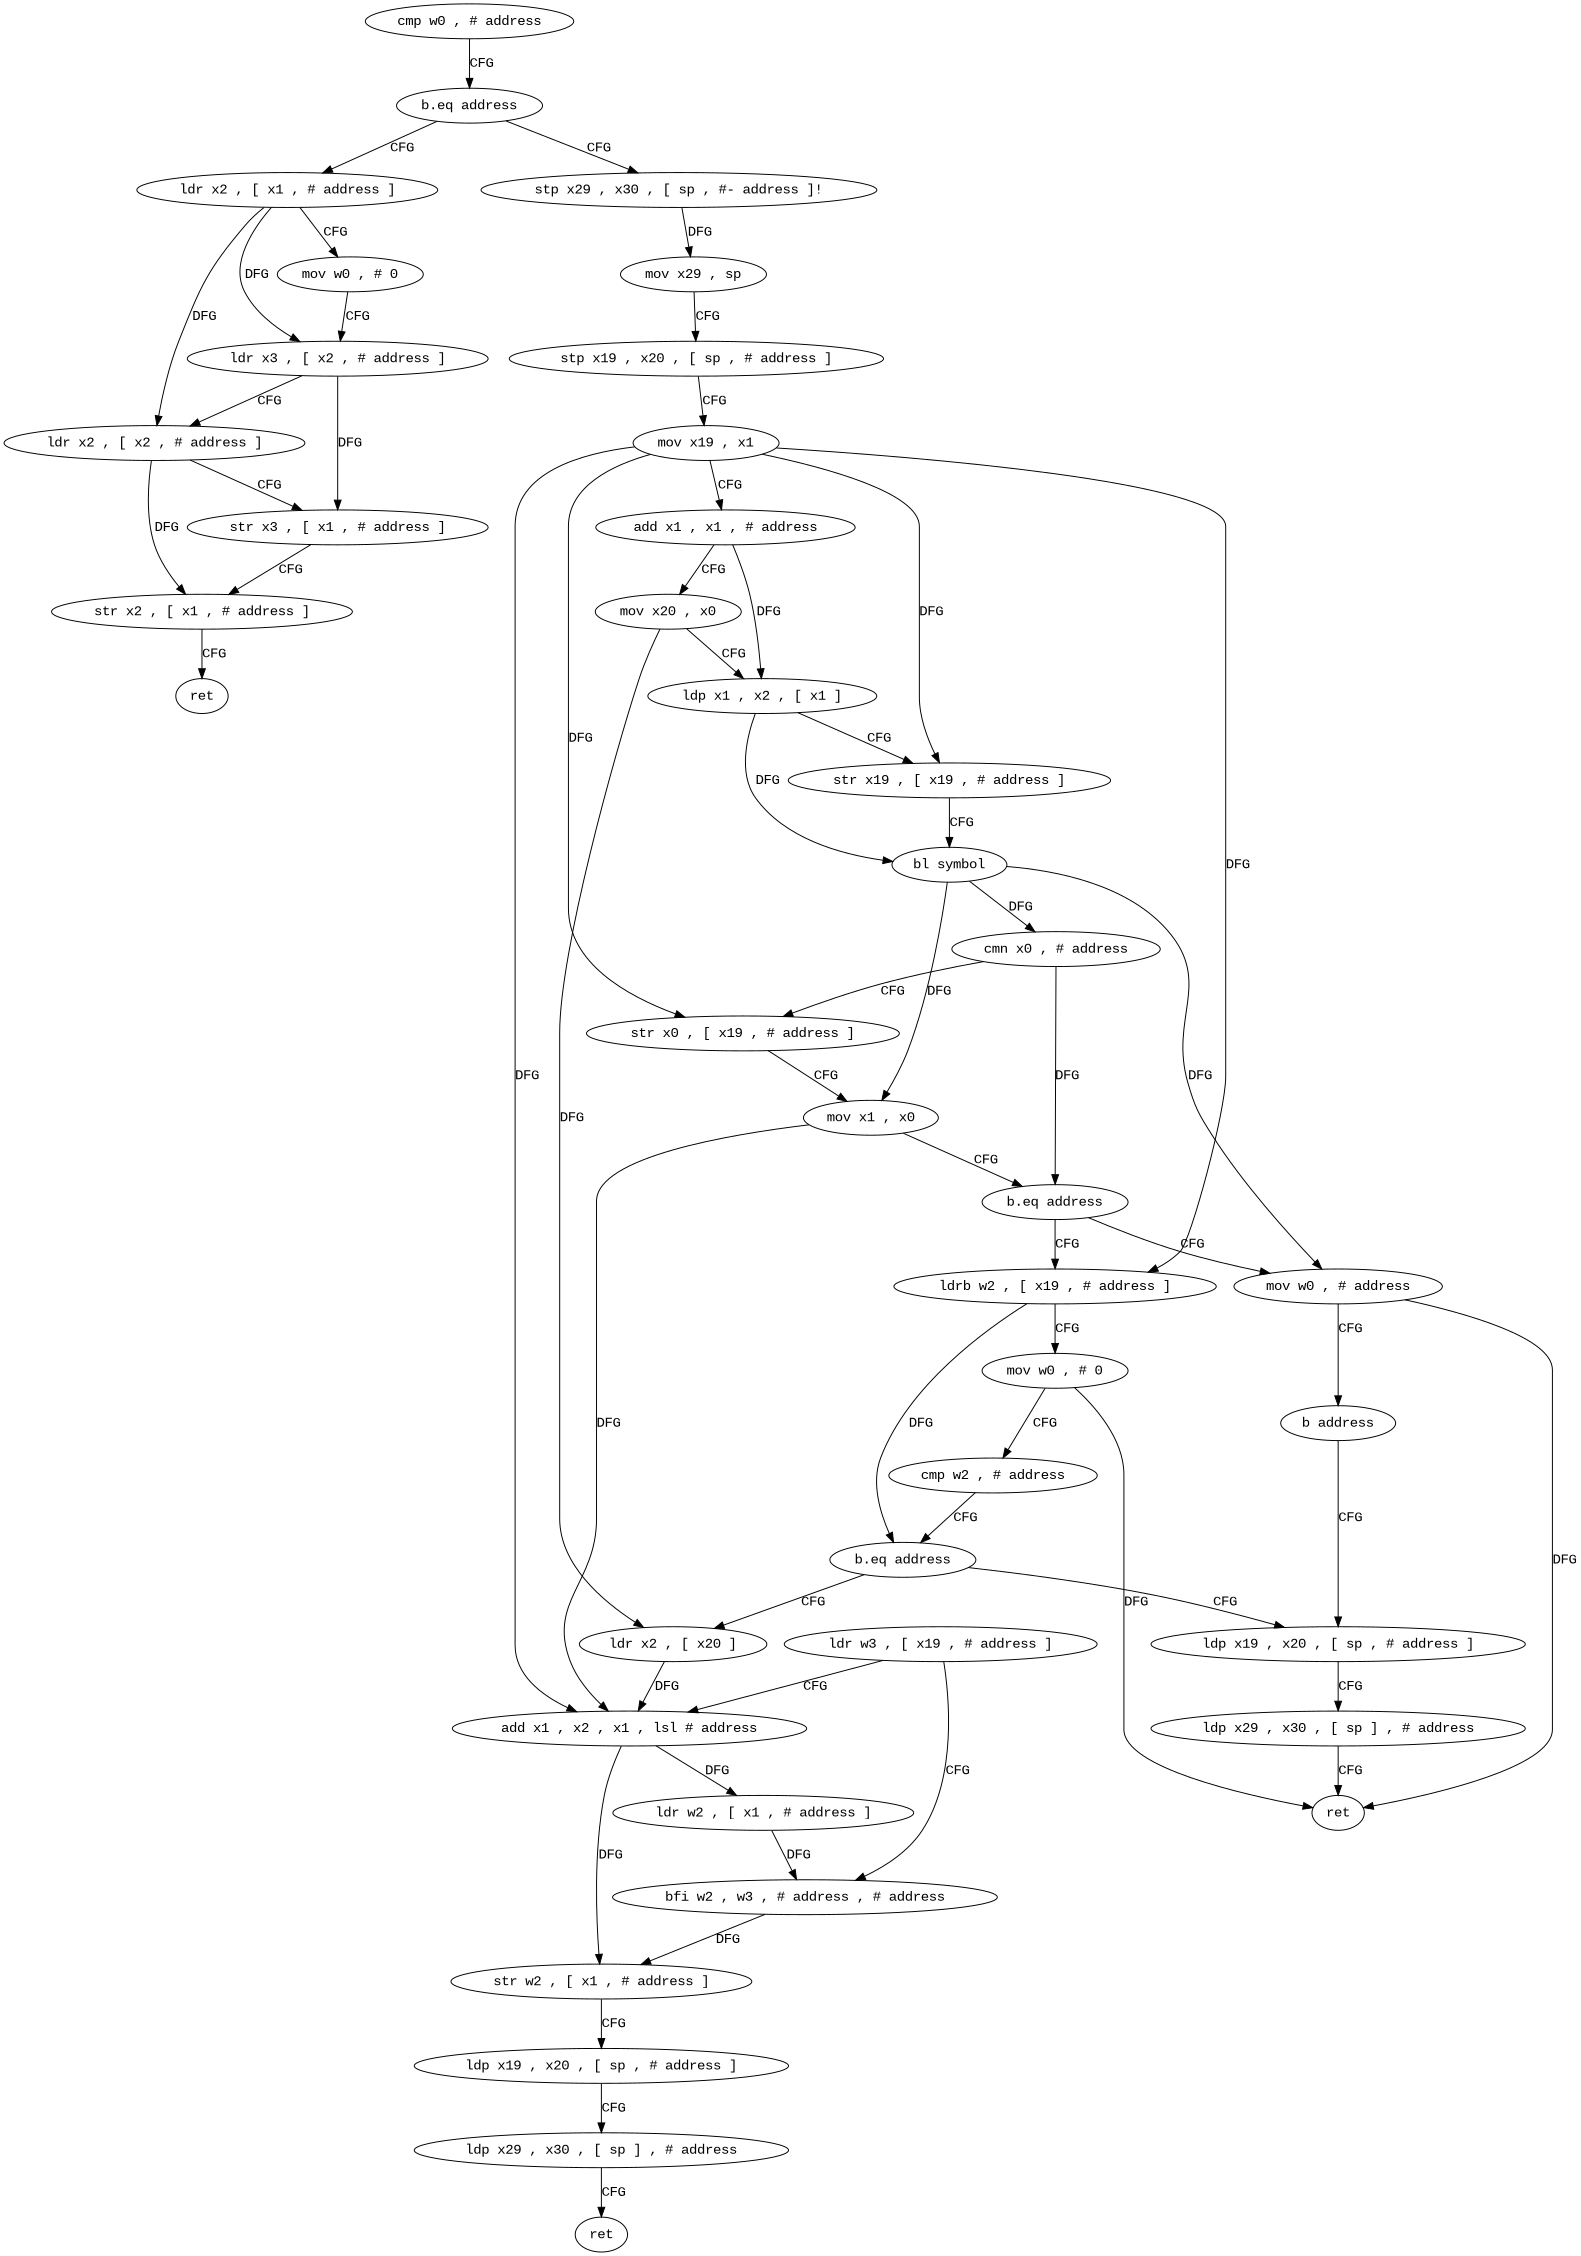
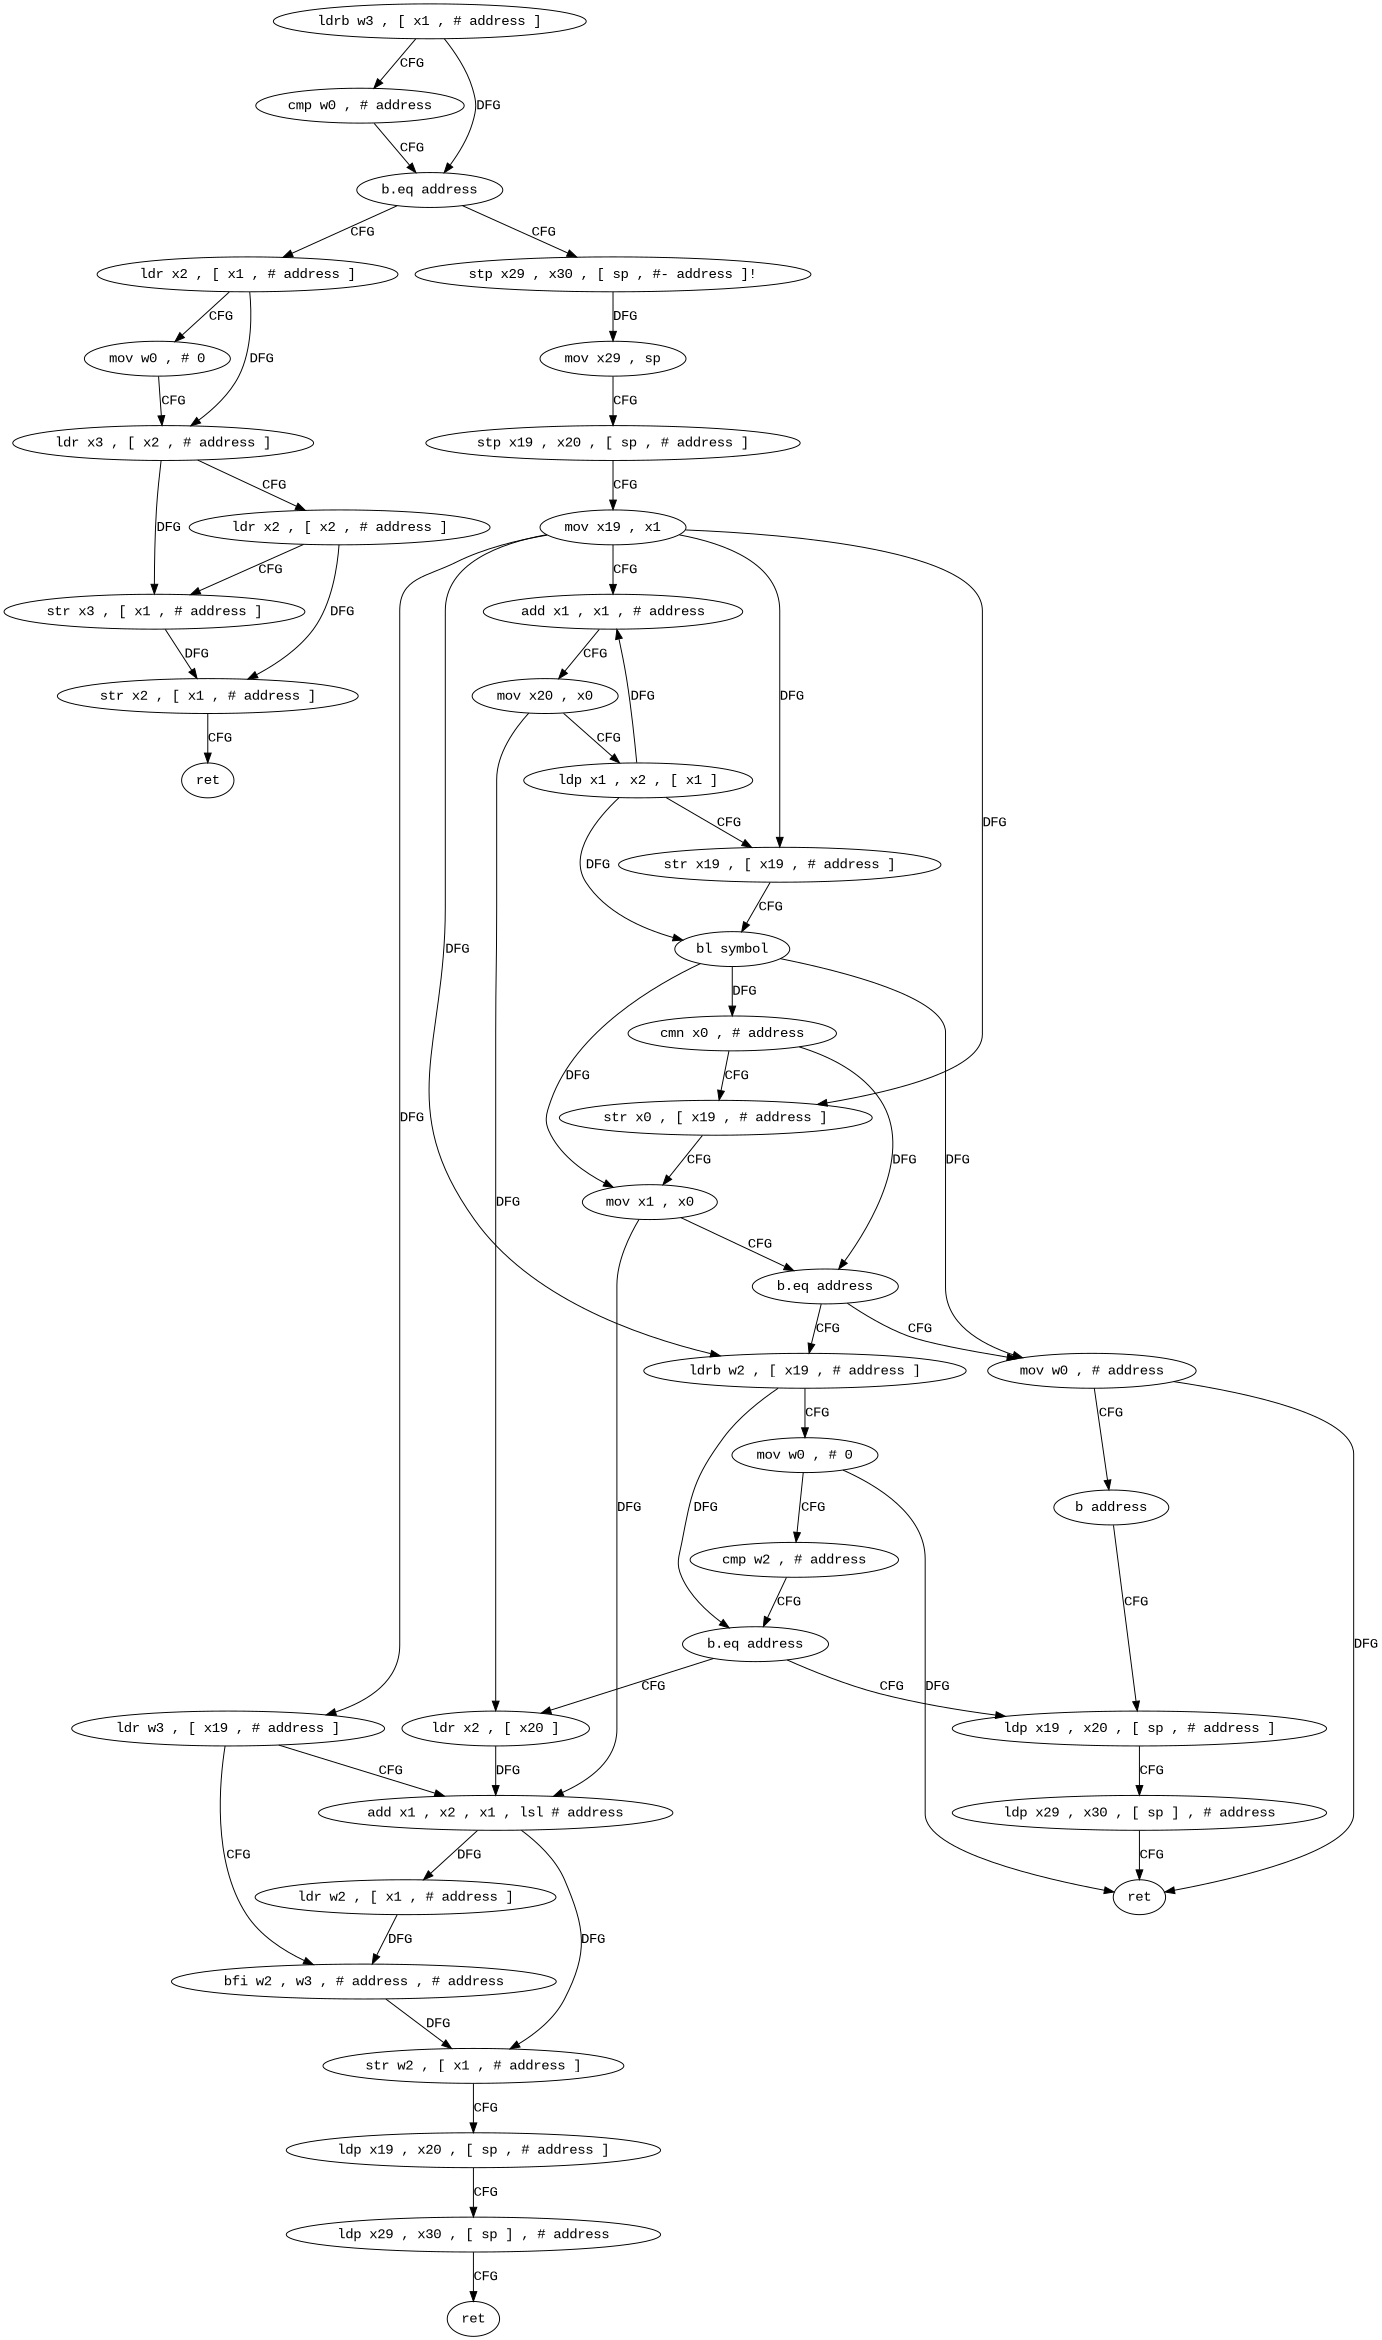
none -> (430, 21)
(194, 303) -> none
(291, 570) -> (197, 654)
(752, 605) -> (630, 701)
(515, 1050) -> (400, 1090)
